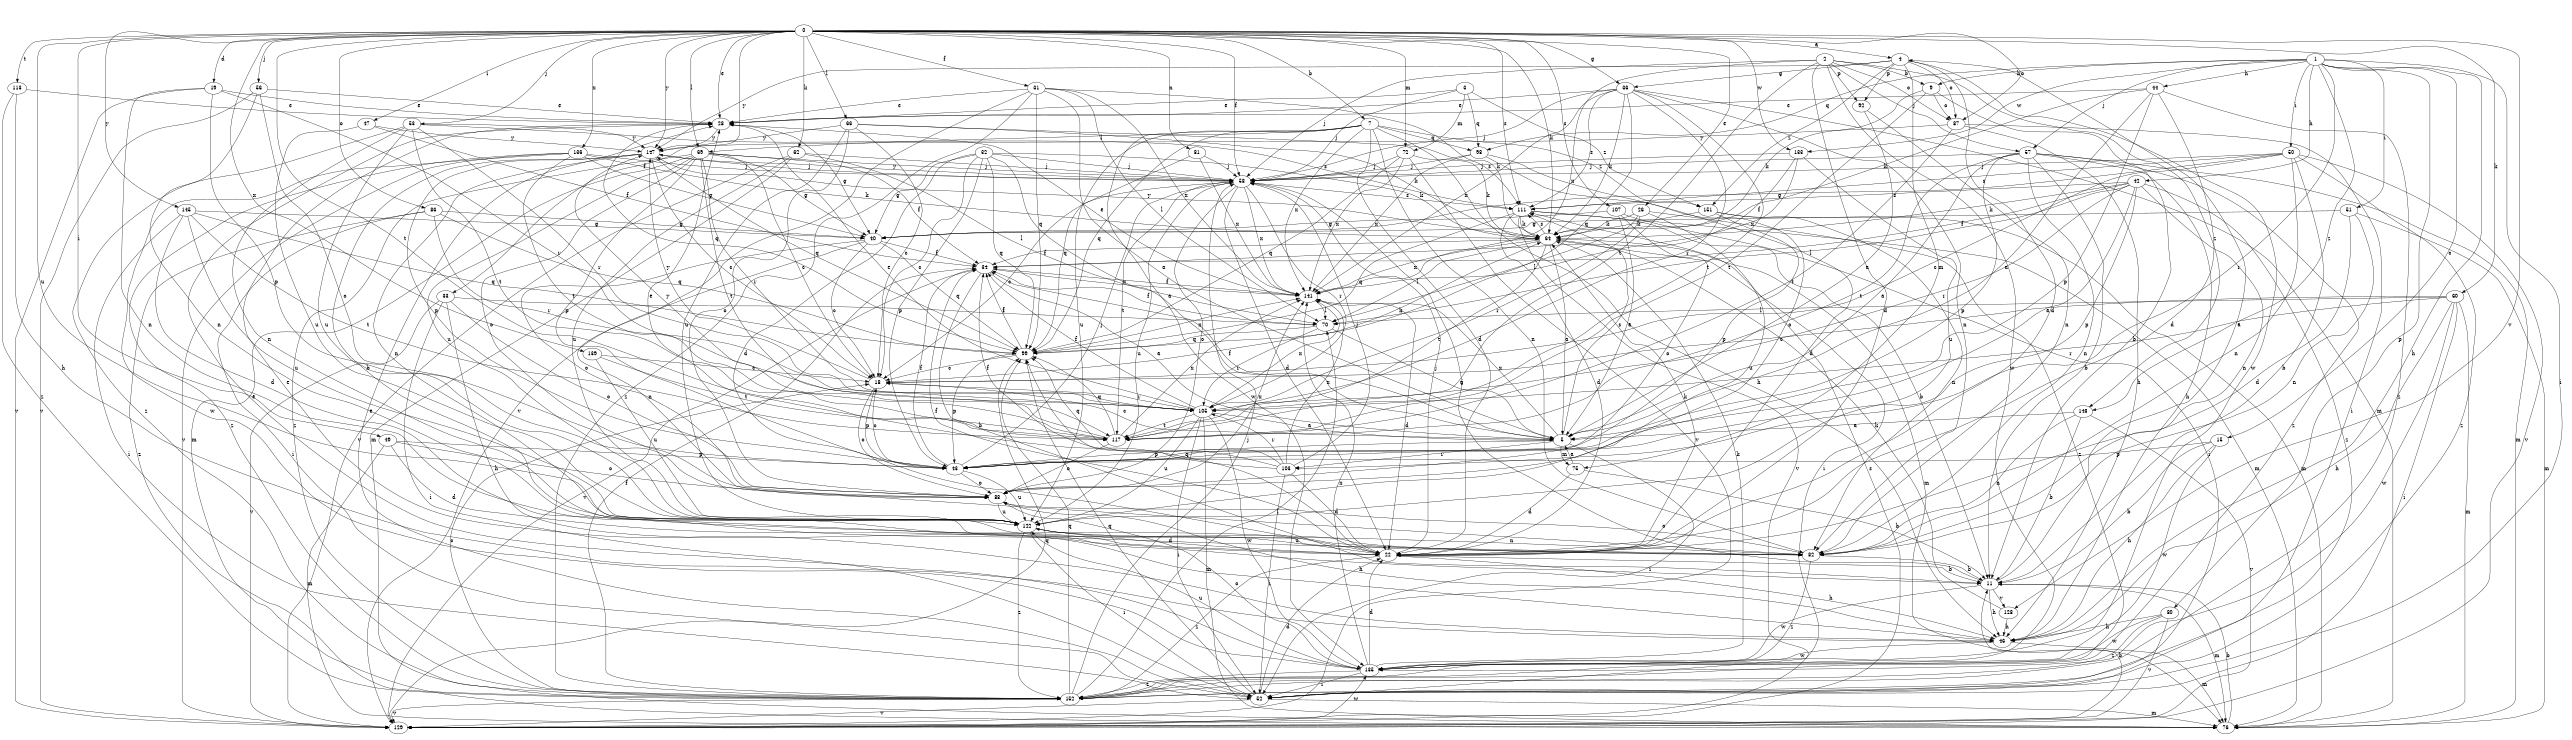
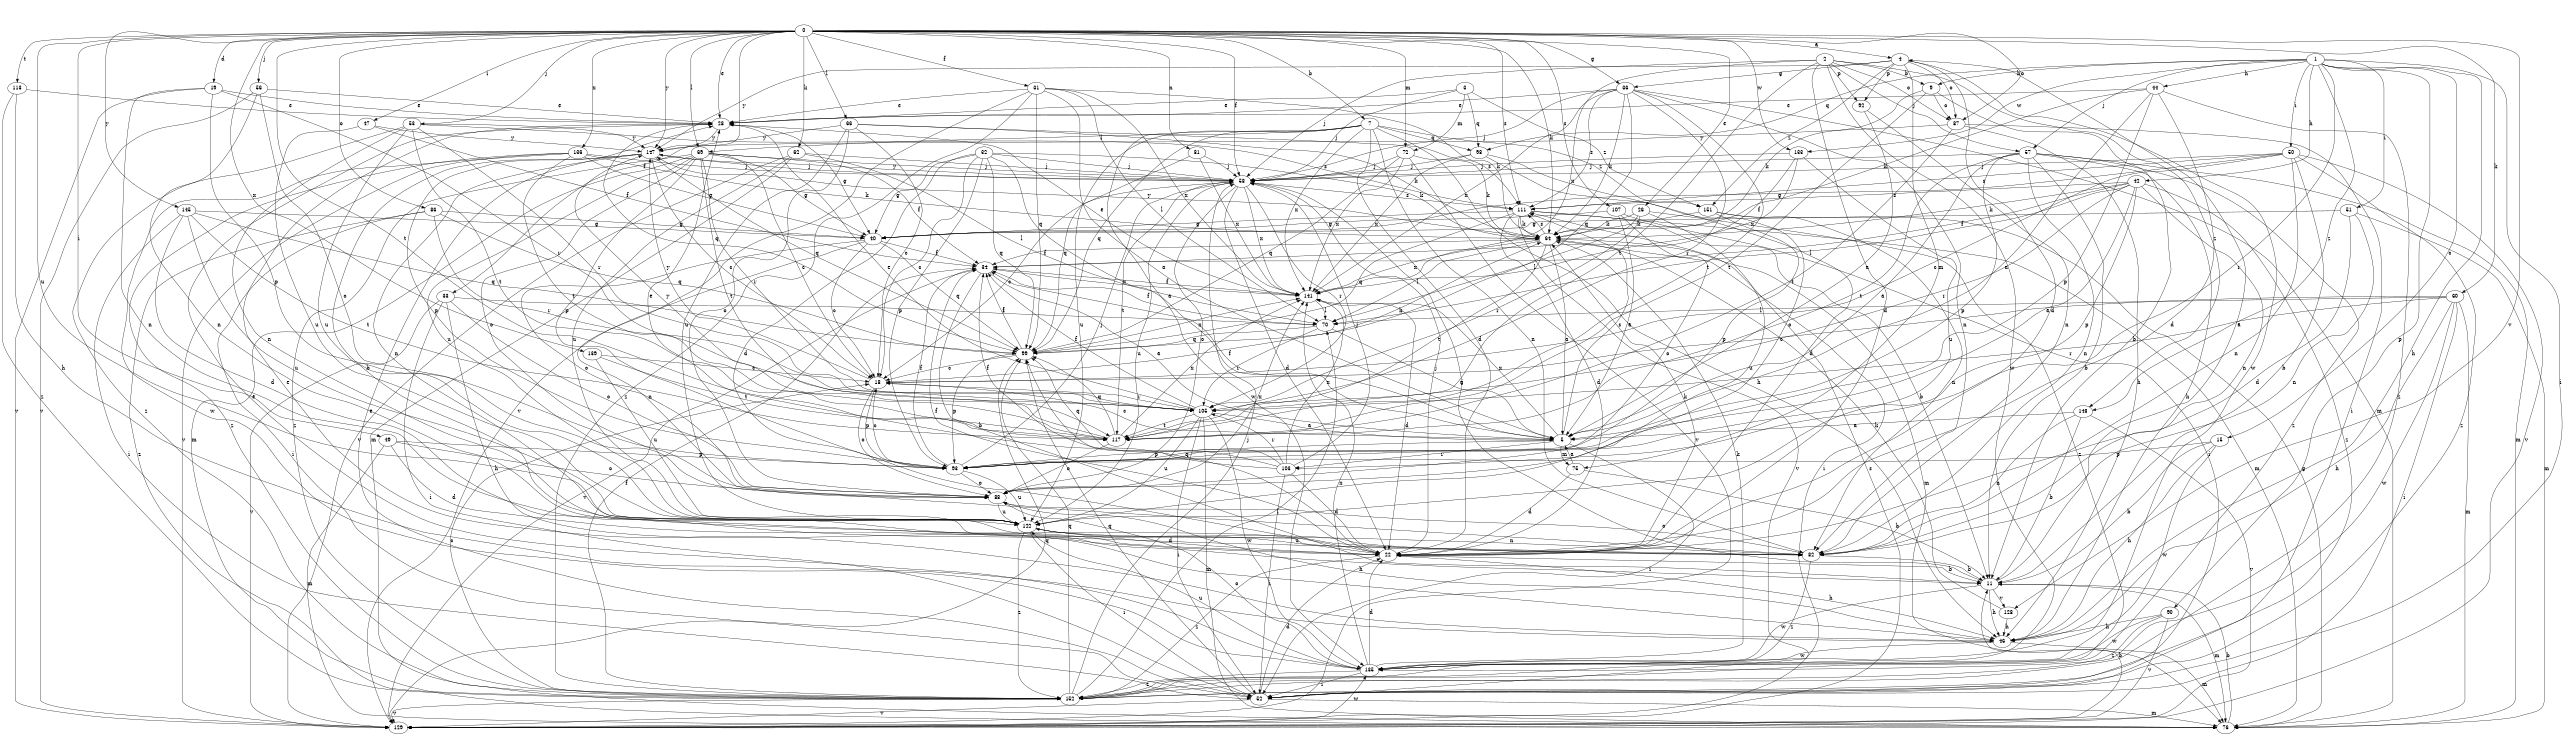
none -> (1183, 223)
(1288, 355) -> none
(955, 469) -> (955, 469)
(2304, 469) -> (2304, 469)
(2170, 613) -> (2170, 613)
